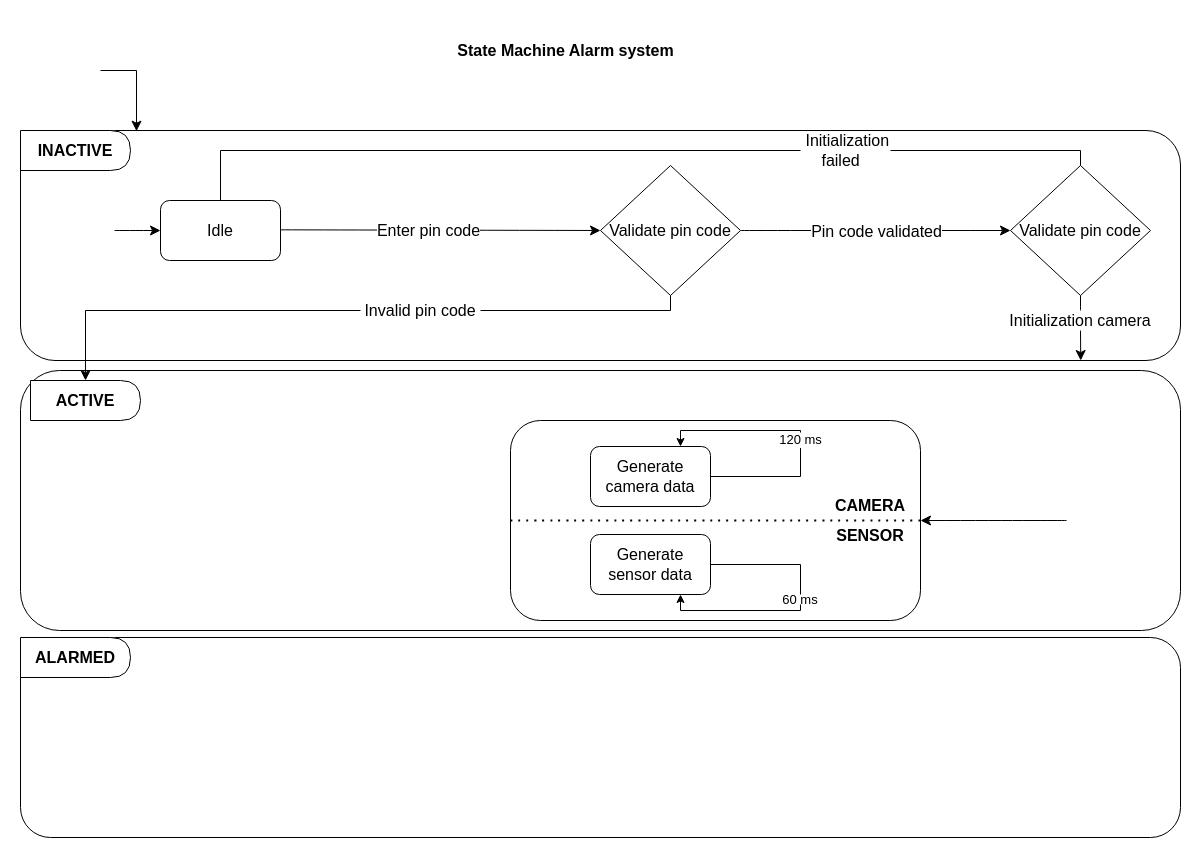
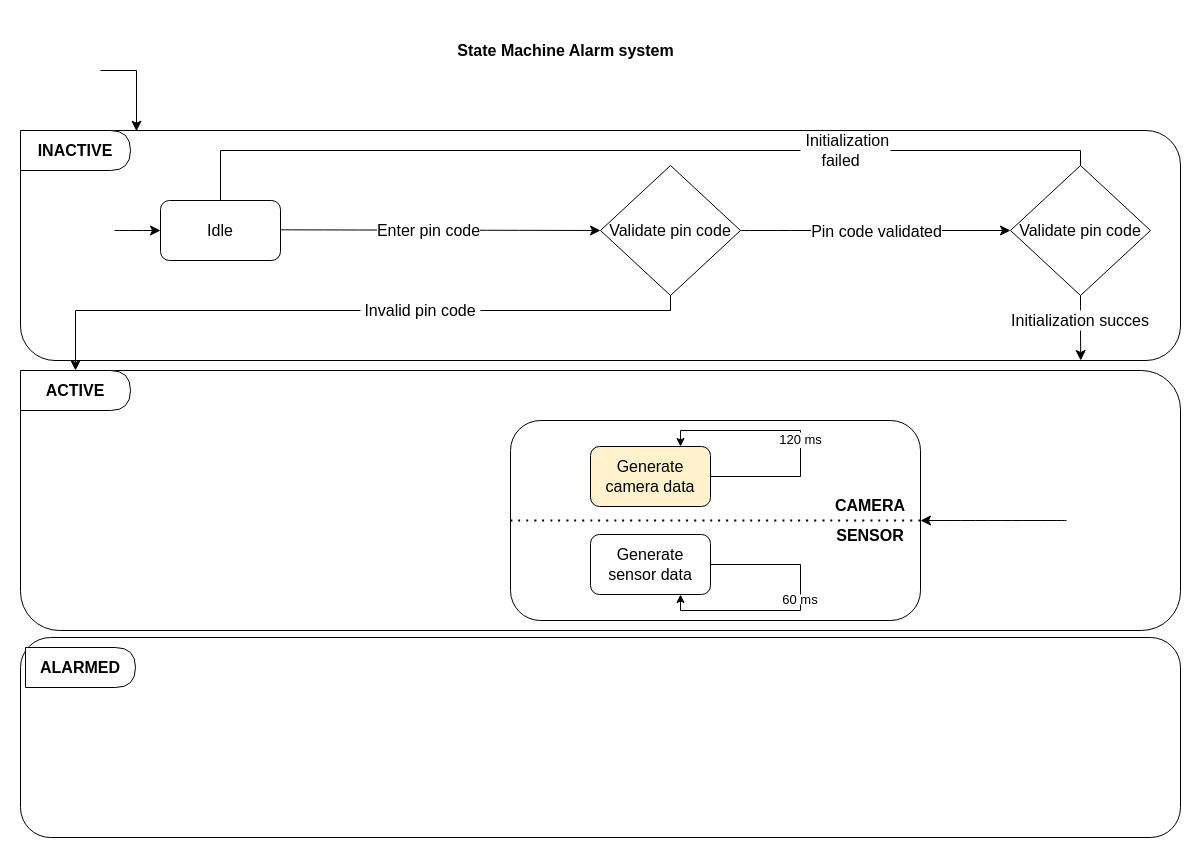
(1081, 321) -> (1081, 321)
(86, 401) -> (76, 391)
(651, 477) -> (651, 477)
(76, 658) -> (81, 668)
